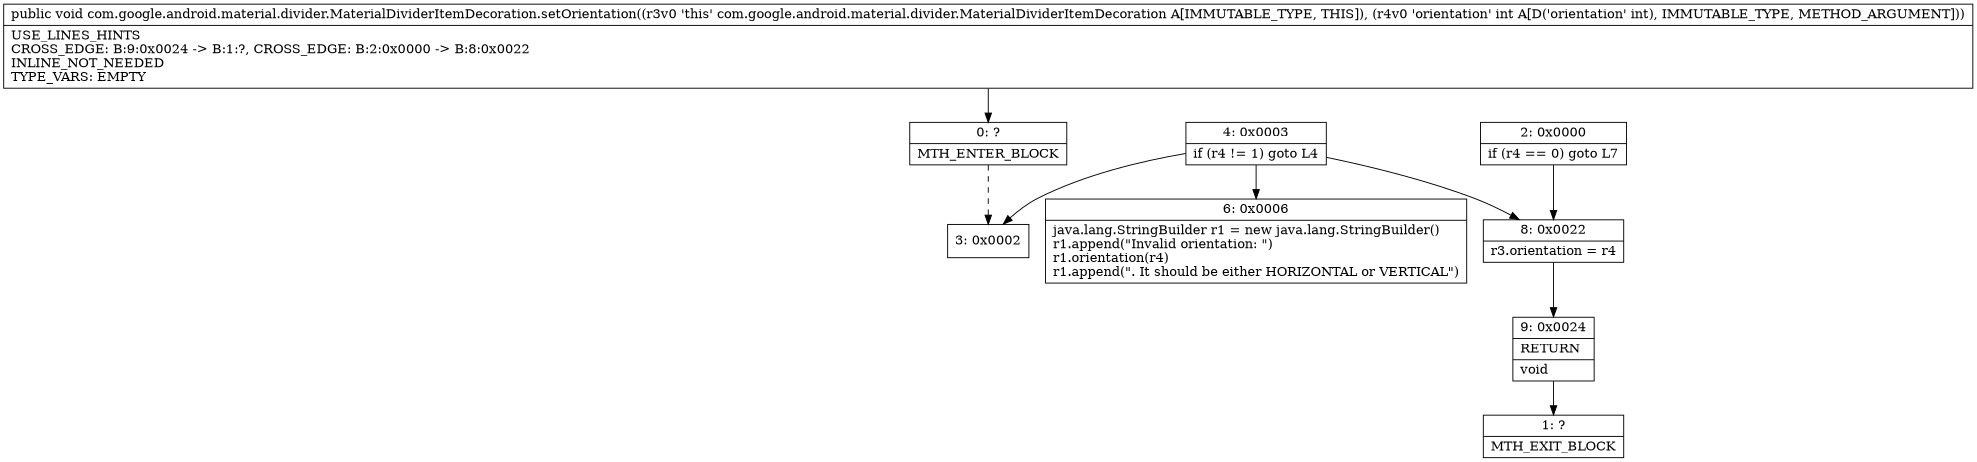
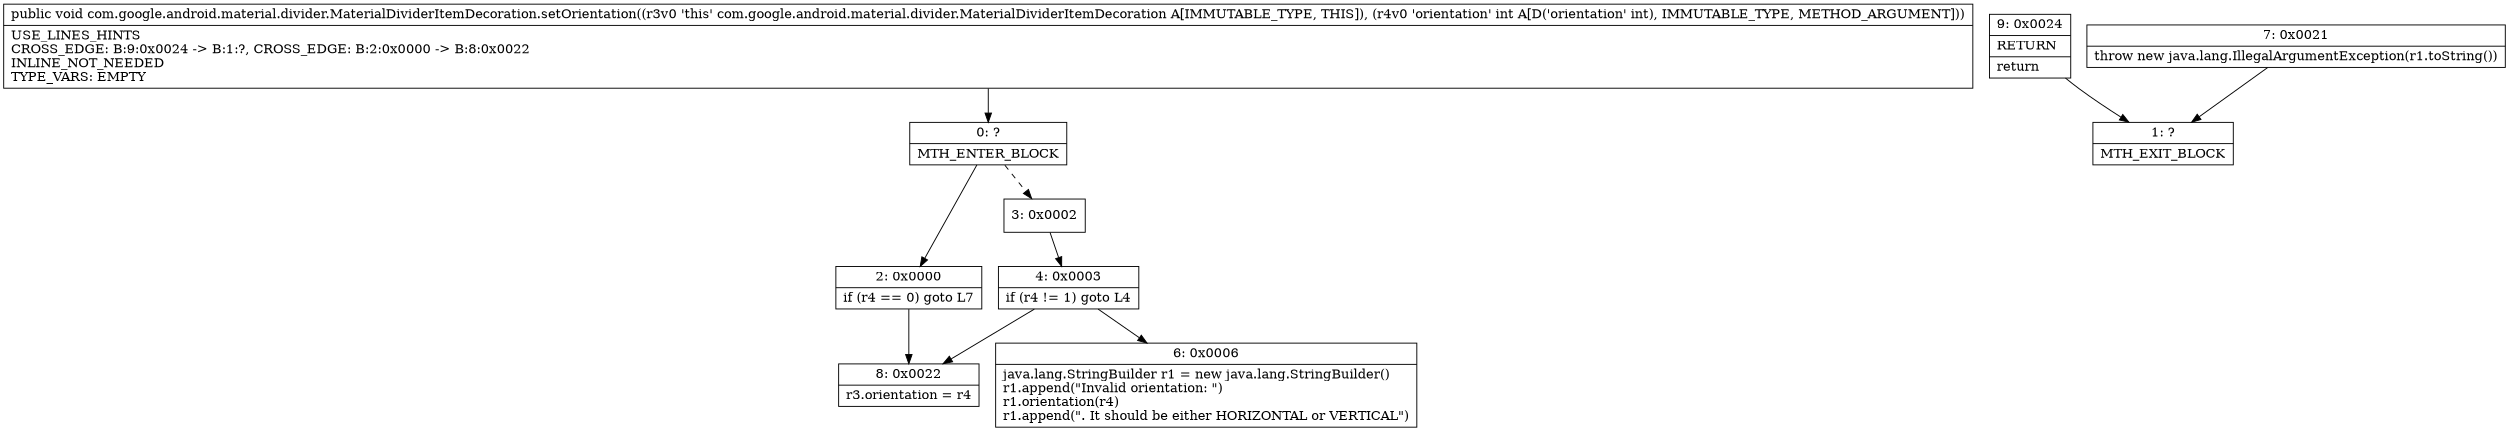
none -> (2296, 46)
(1094, 176) -> (1054, 245)
none -> (951, 212)
(1554, 285) -> none
(1535, 370) -> (2018, 67)
